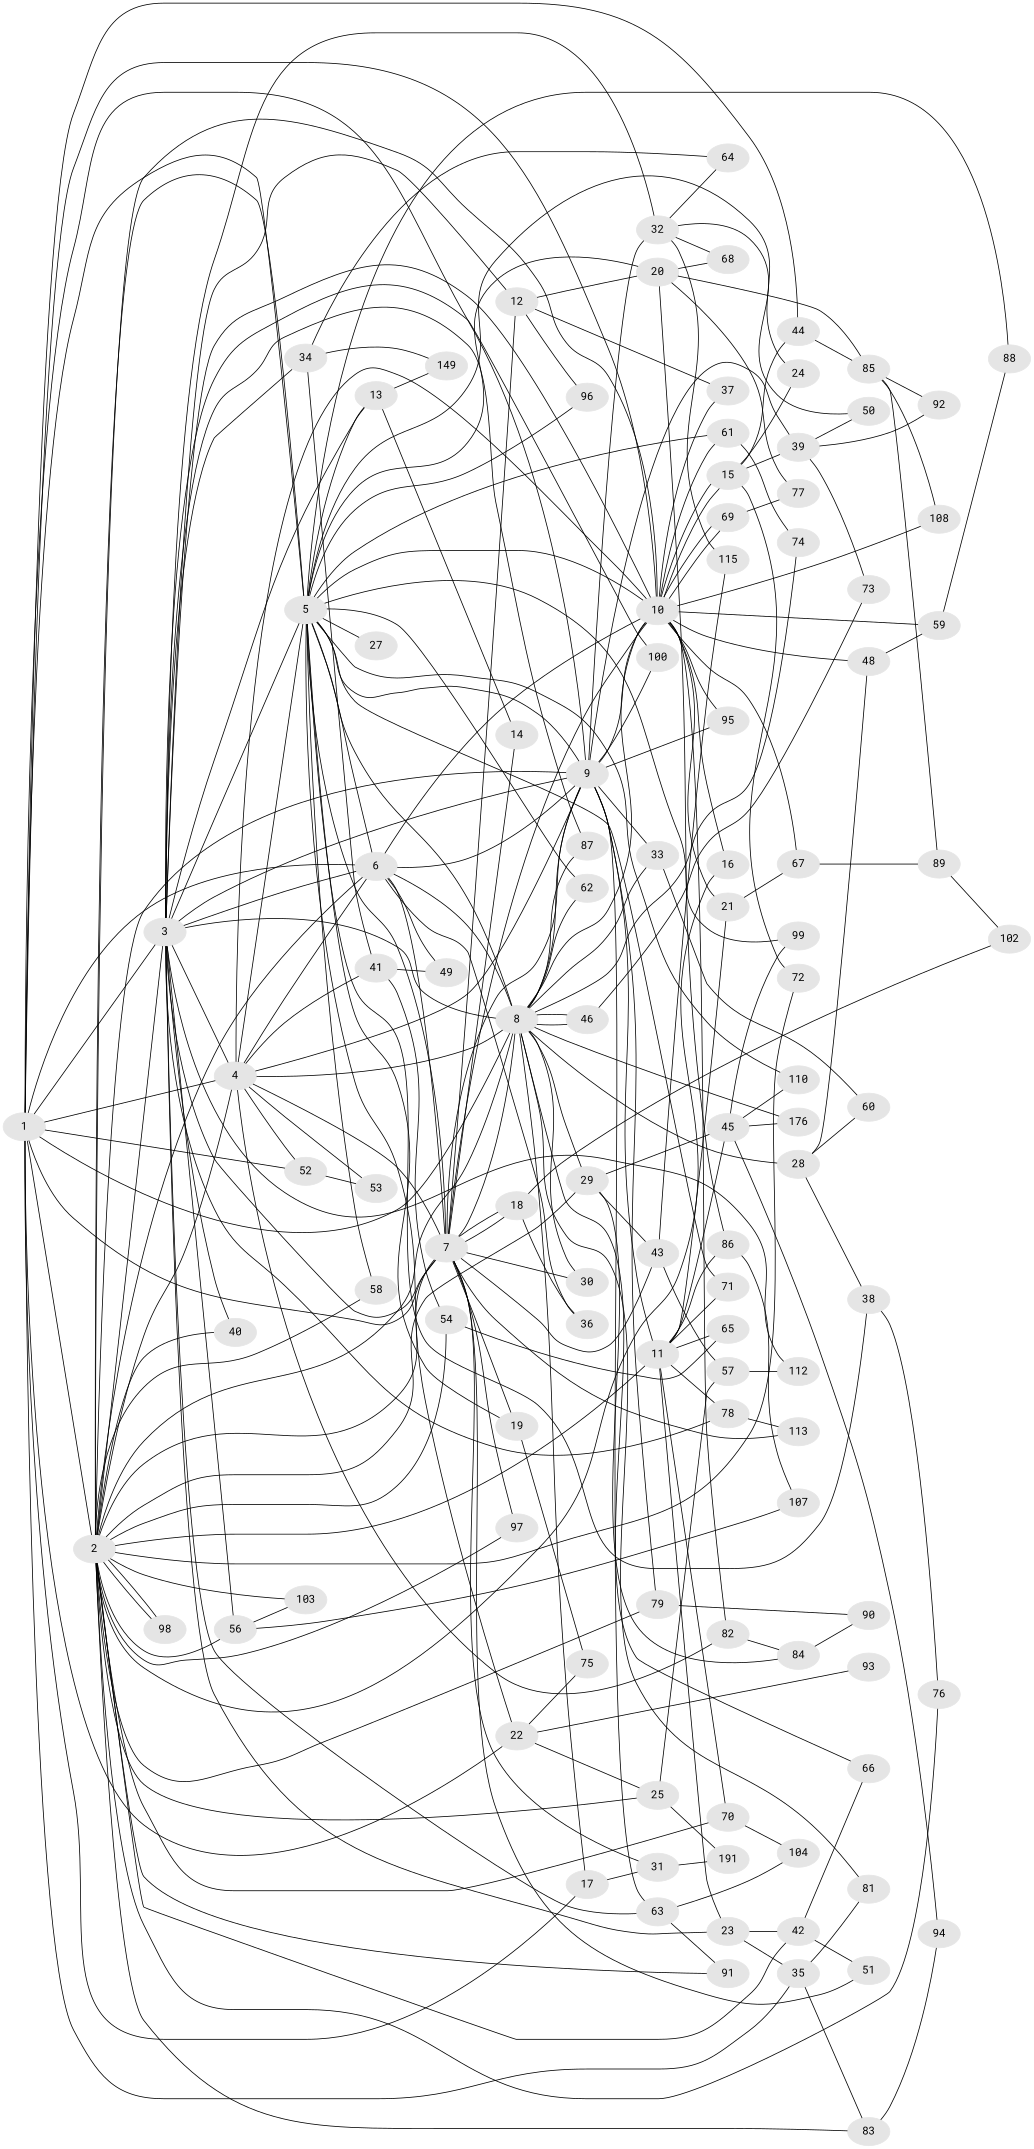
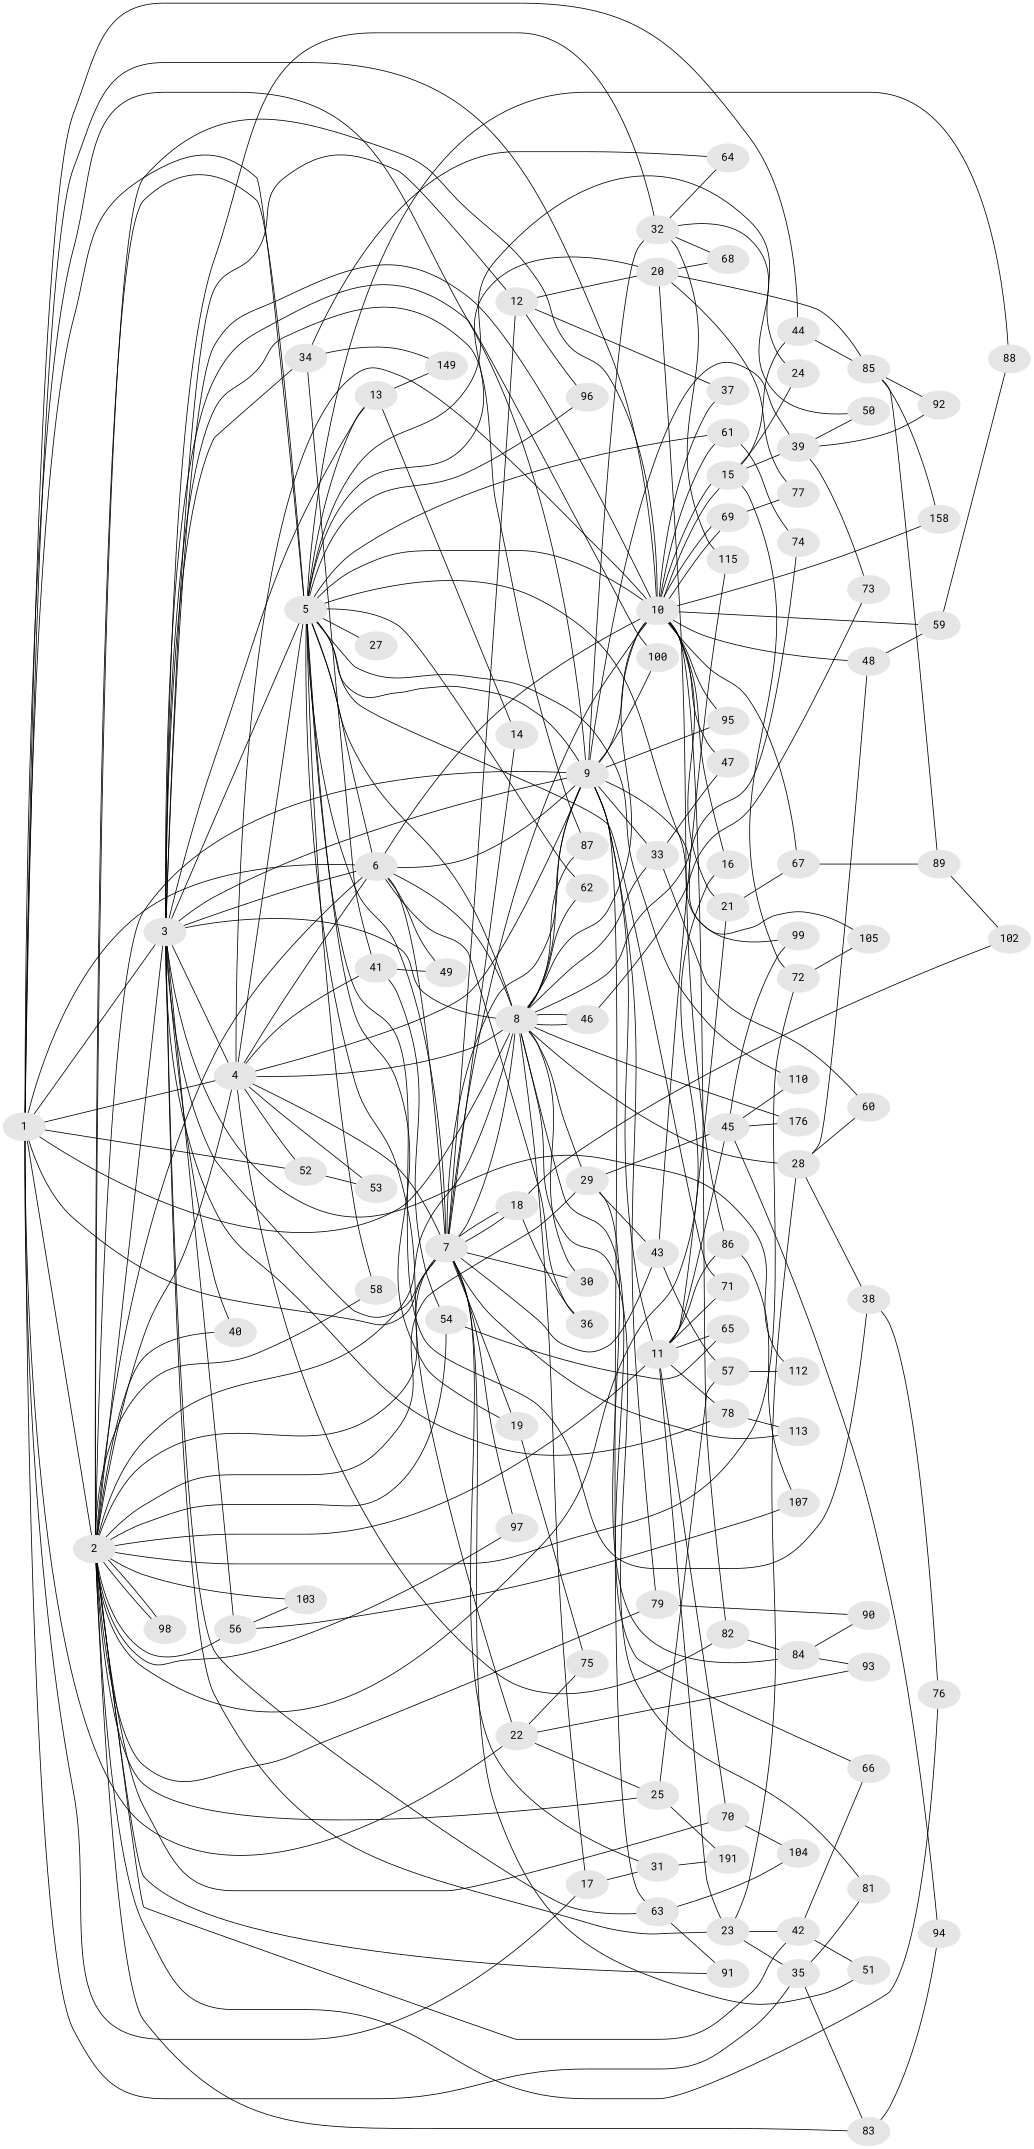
(939, 519) -> (939, 519)
none -> (728, 763)
none -> (869, 939)
none -> (773, 1550)
none -> (834, 1661)
